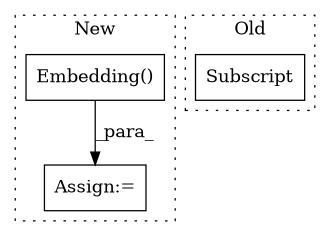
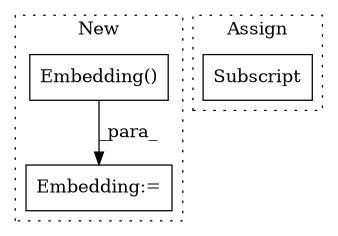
(250, 30) -> (258, 30)
(95, 188) -> (99, 188)
